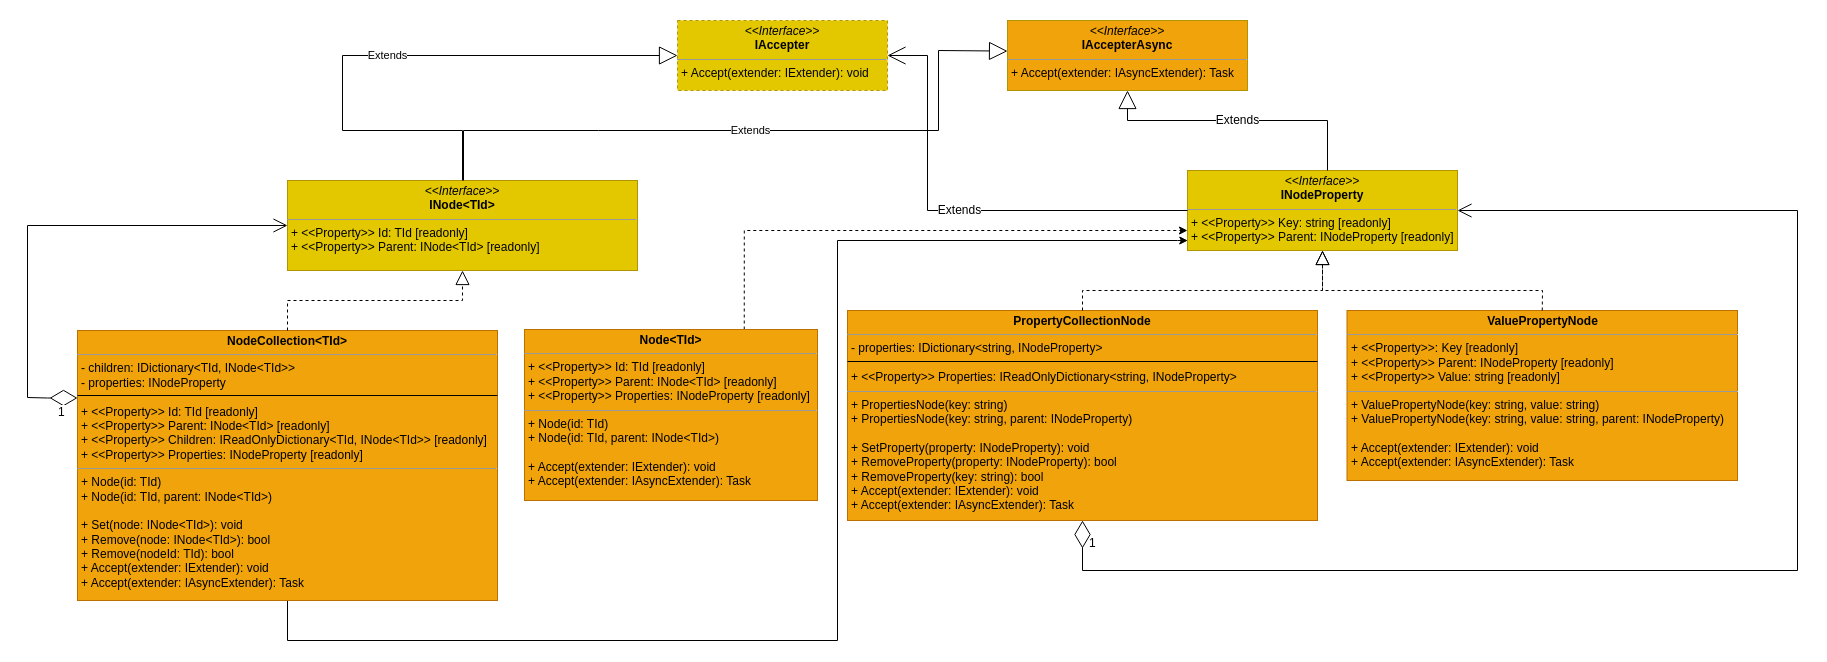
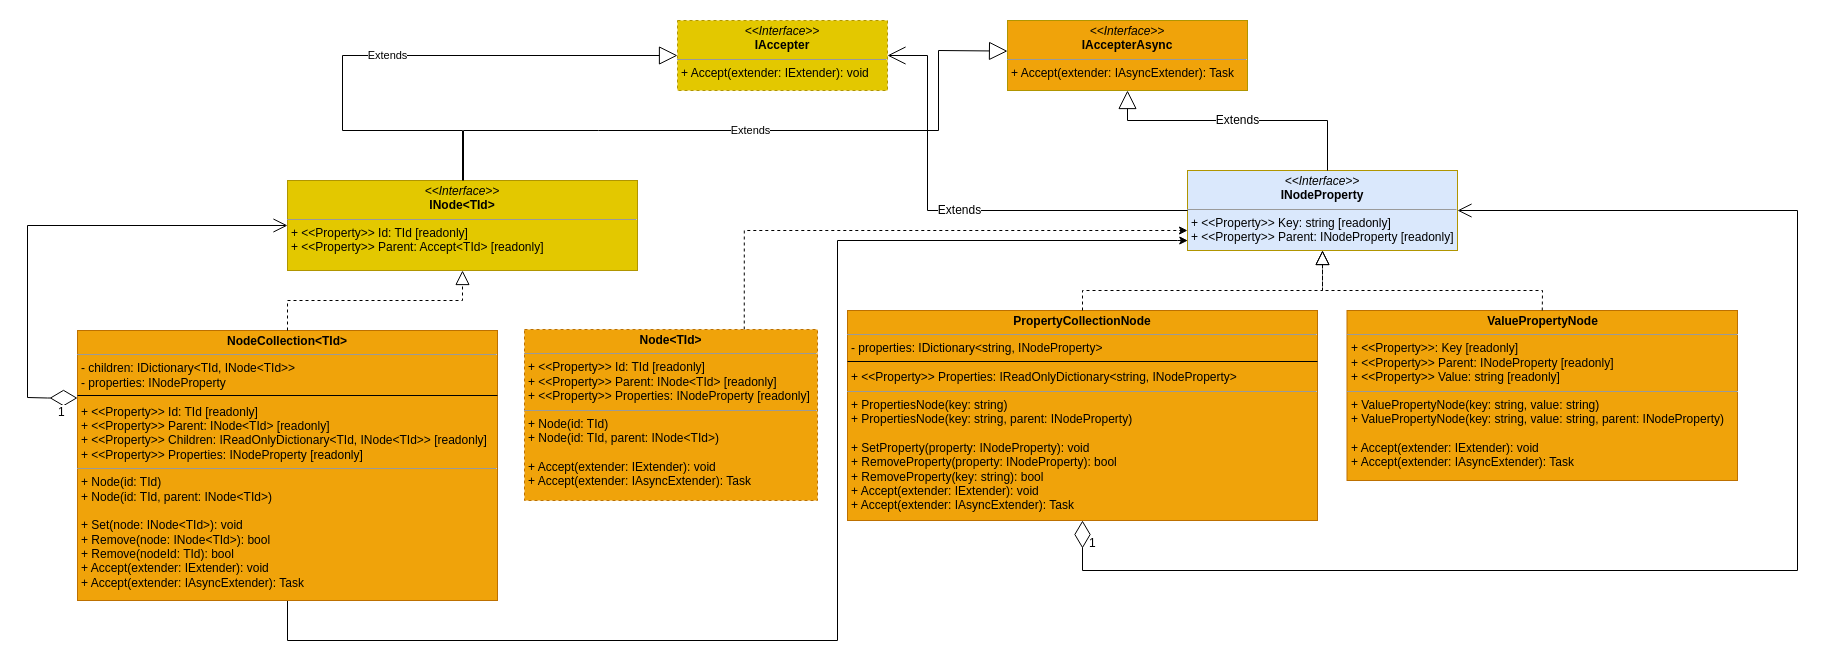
(426, 209) -> (429, 209)
(1323, 211) -> (1323, 211)
(671, 415) -> (671, 415)
